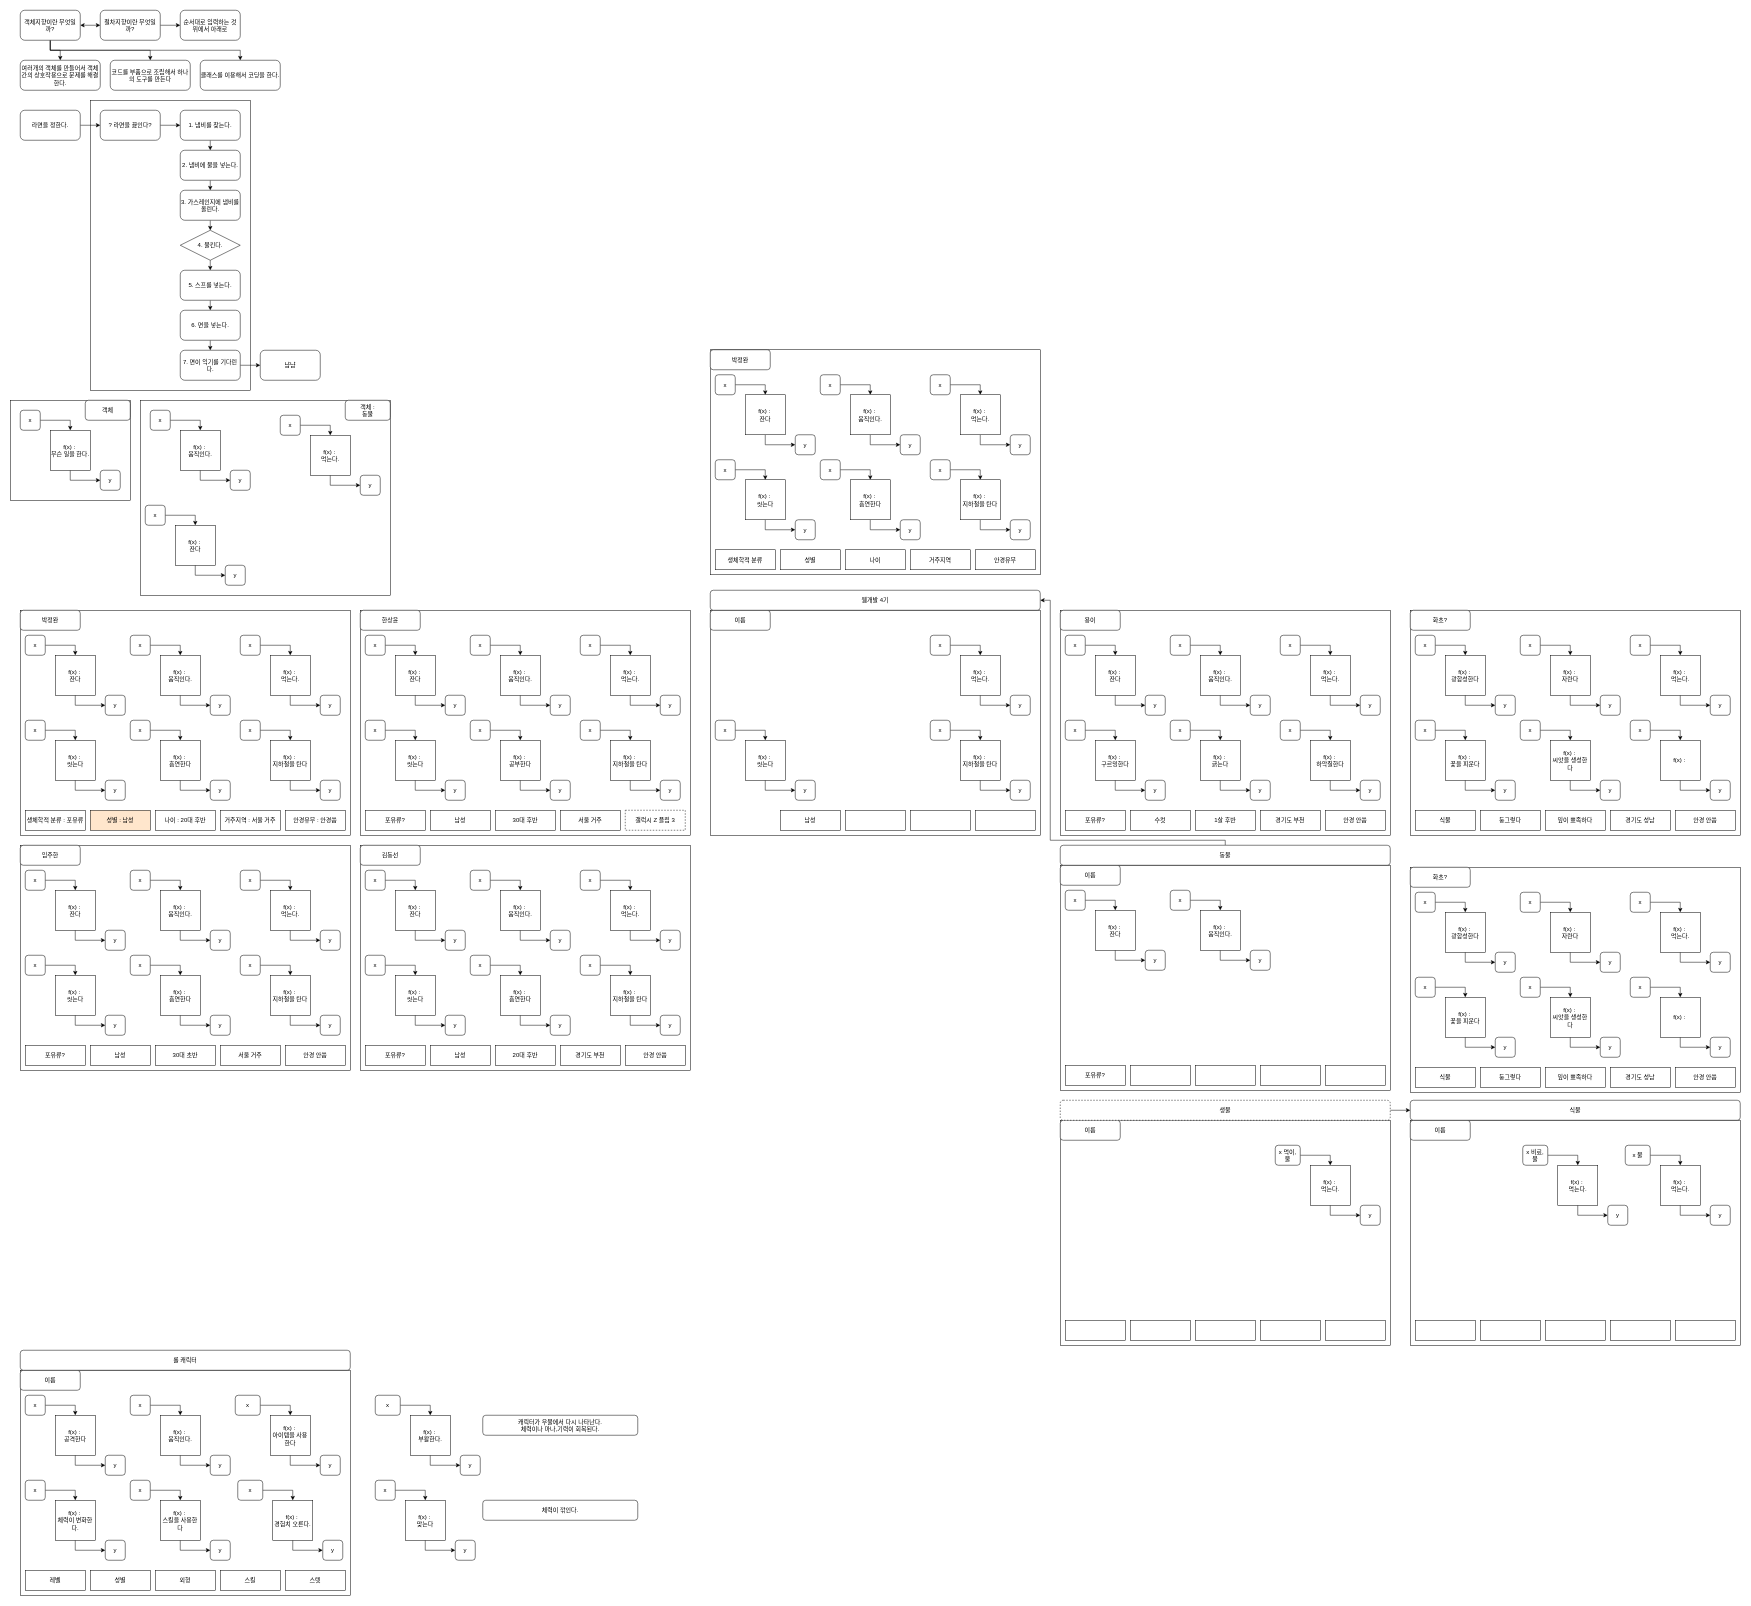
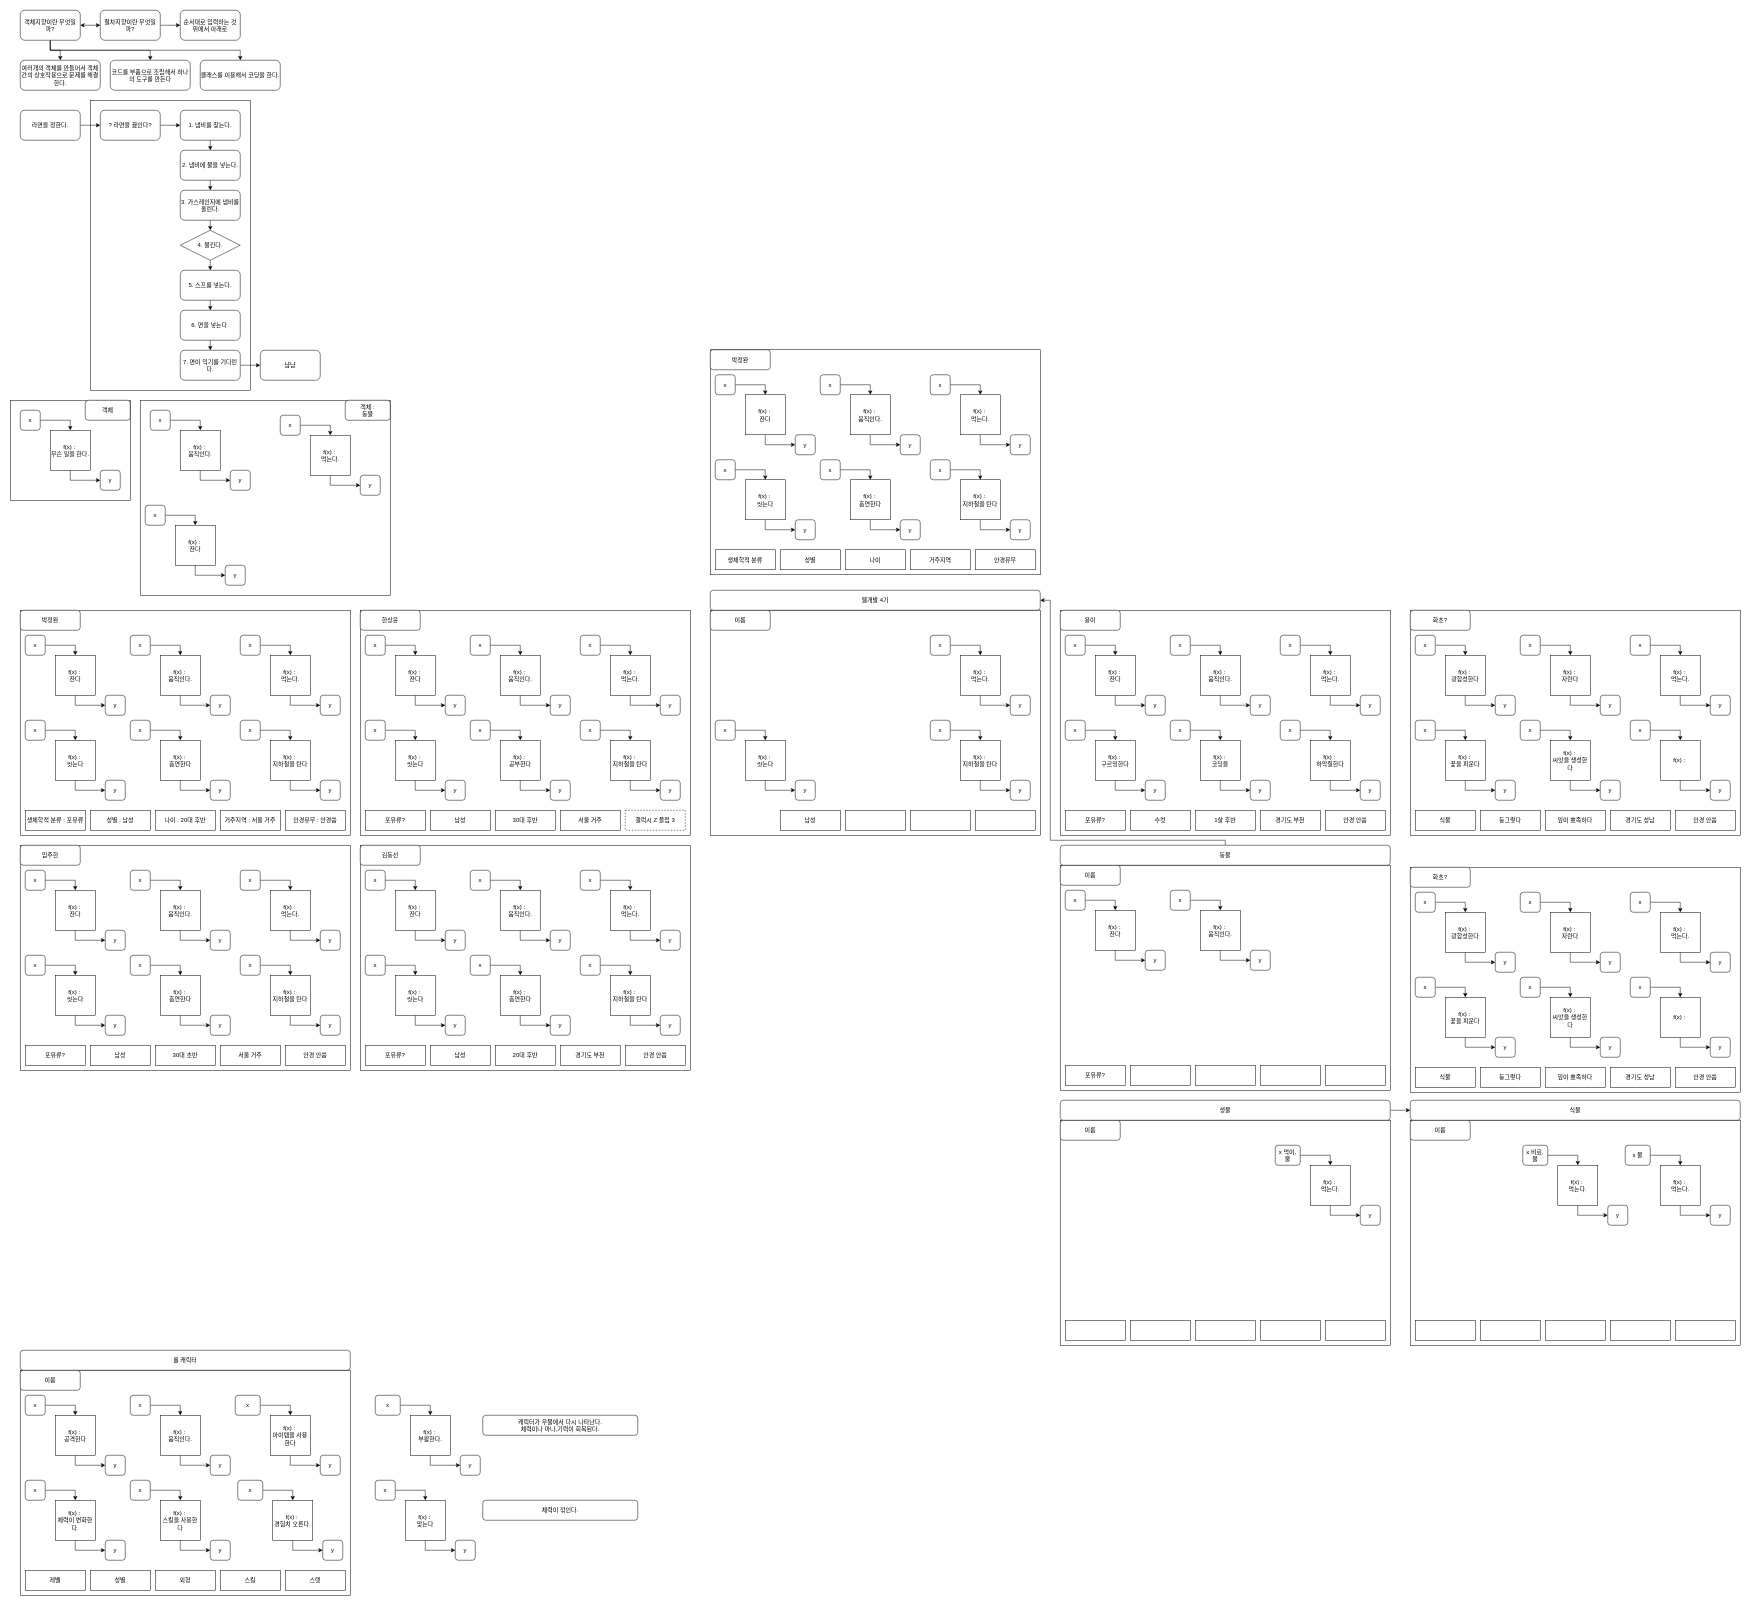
(1220, 760) -> (1220, 760)
(120, 820) -> (120, 820)
(1225, 1110) -> (1225, 1110)
